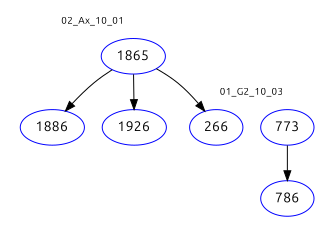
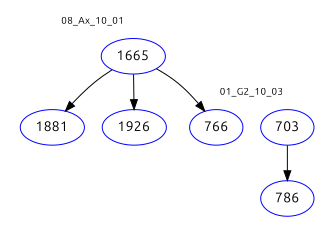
(93, 21) -> (93, 21)
(133, 56) -> (133, 56)
(52, 127) -> (52, 127)
(216, 127) -> (216, 127)
(287, 127) -> (287, 127)
